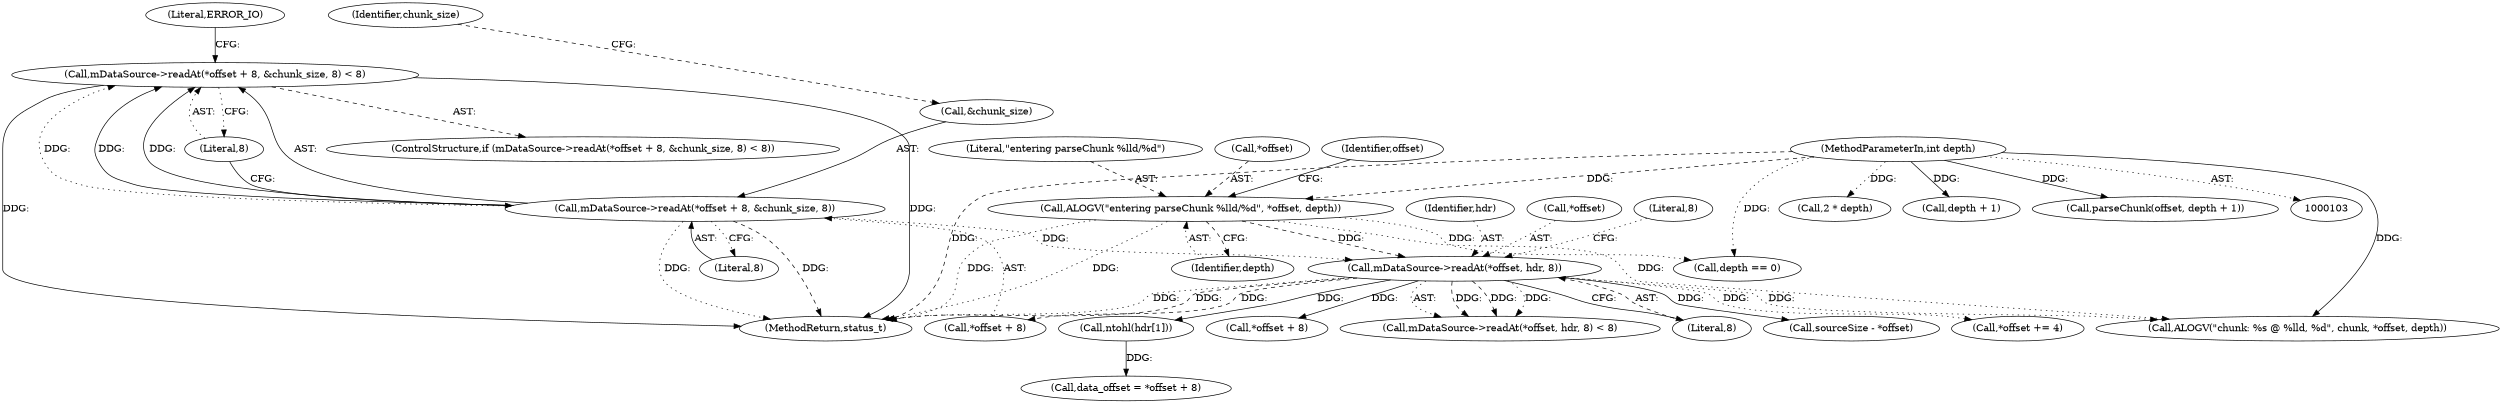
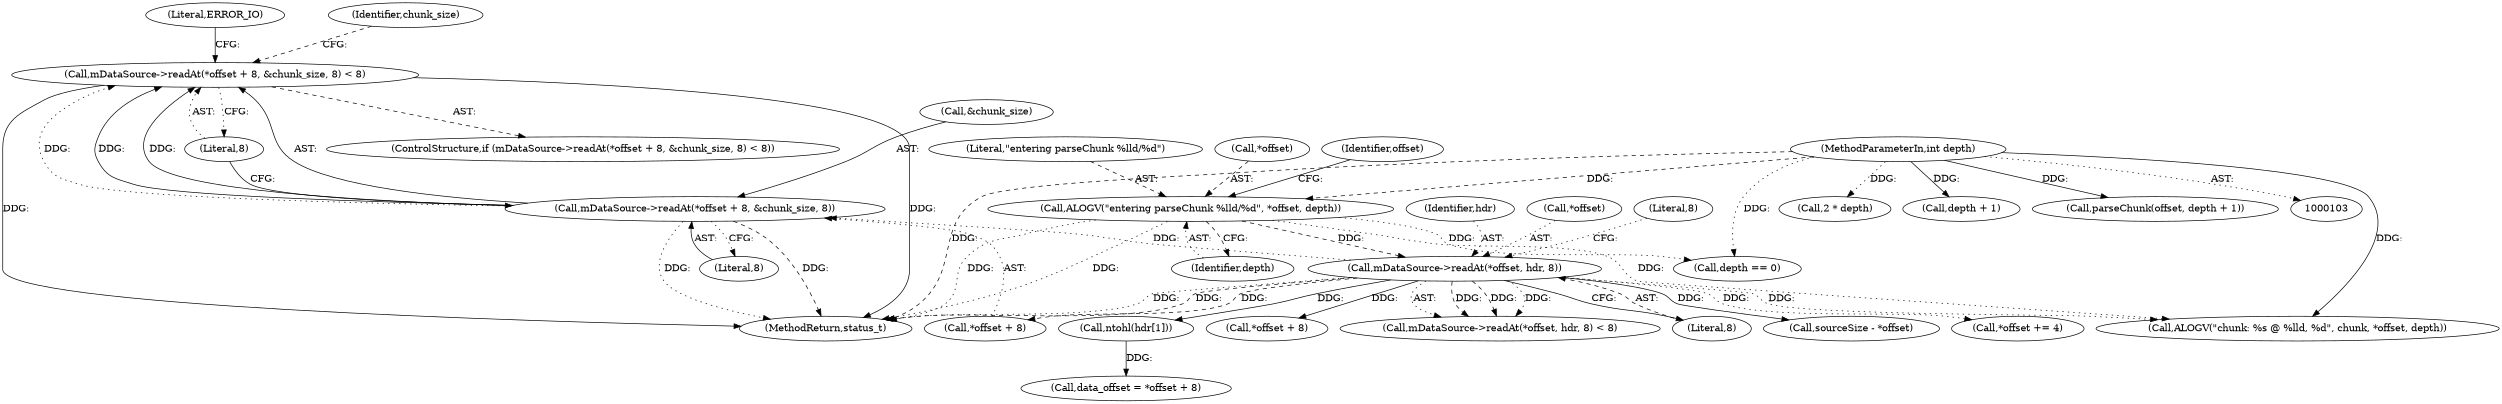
(695, 63) -> (316, 43)
(1086, 250) -> (1094, 236)
